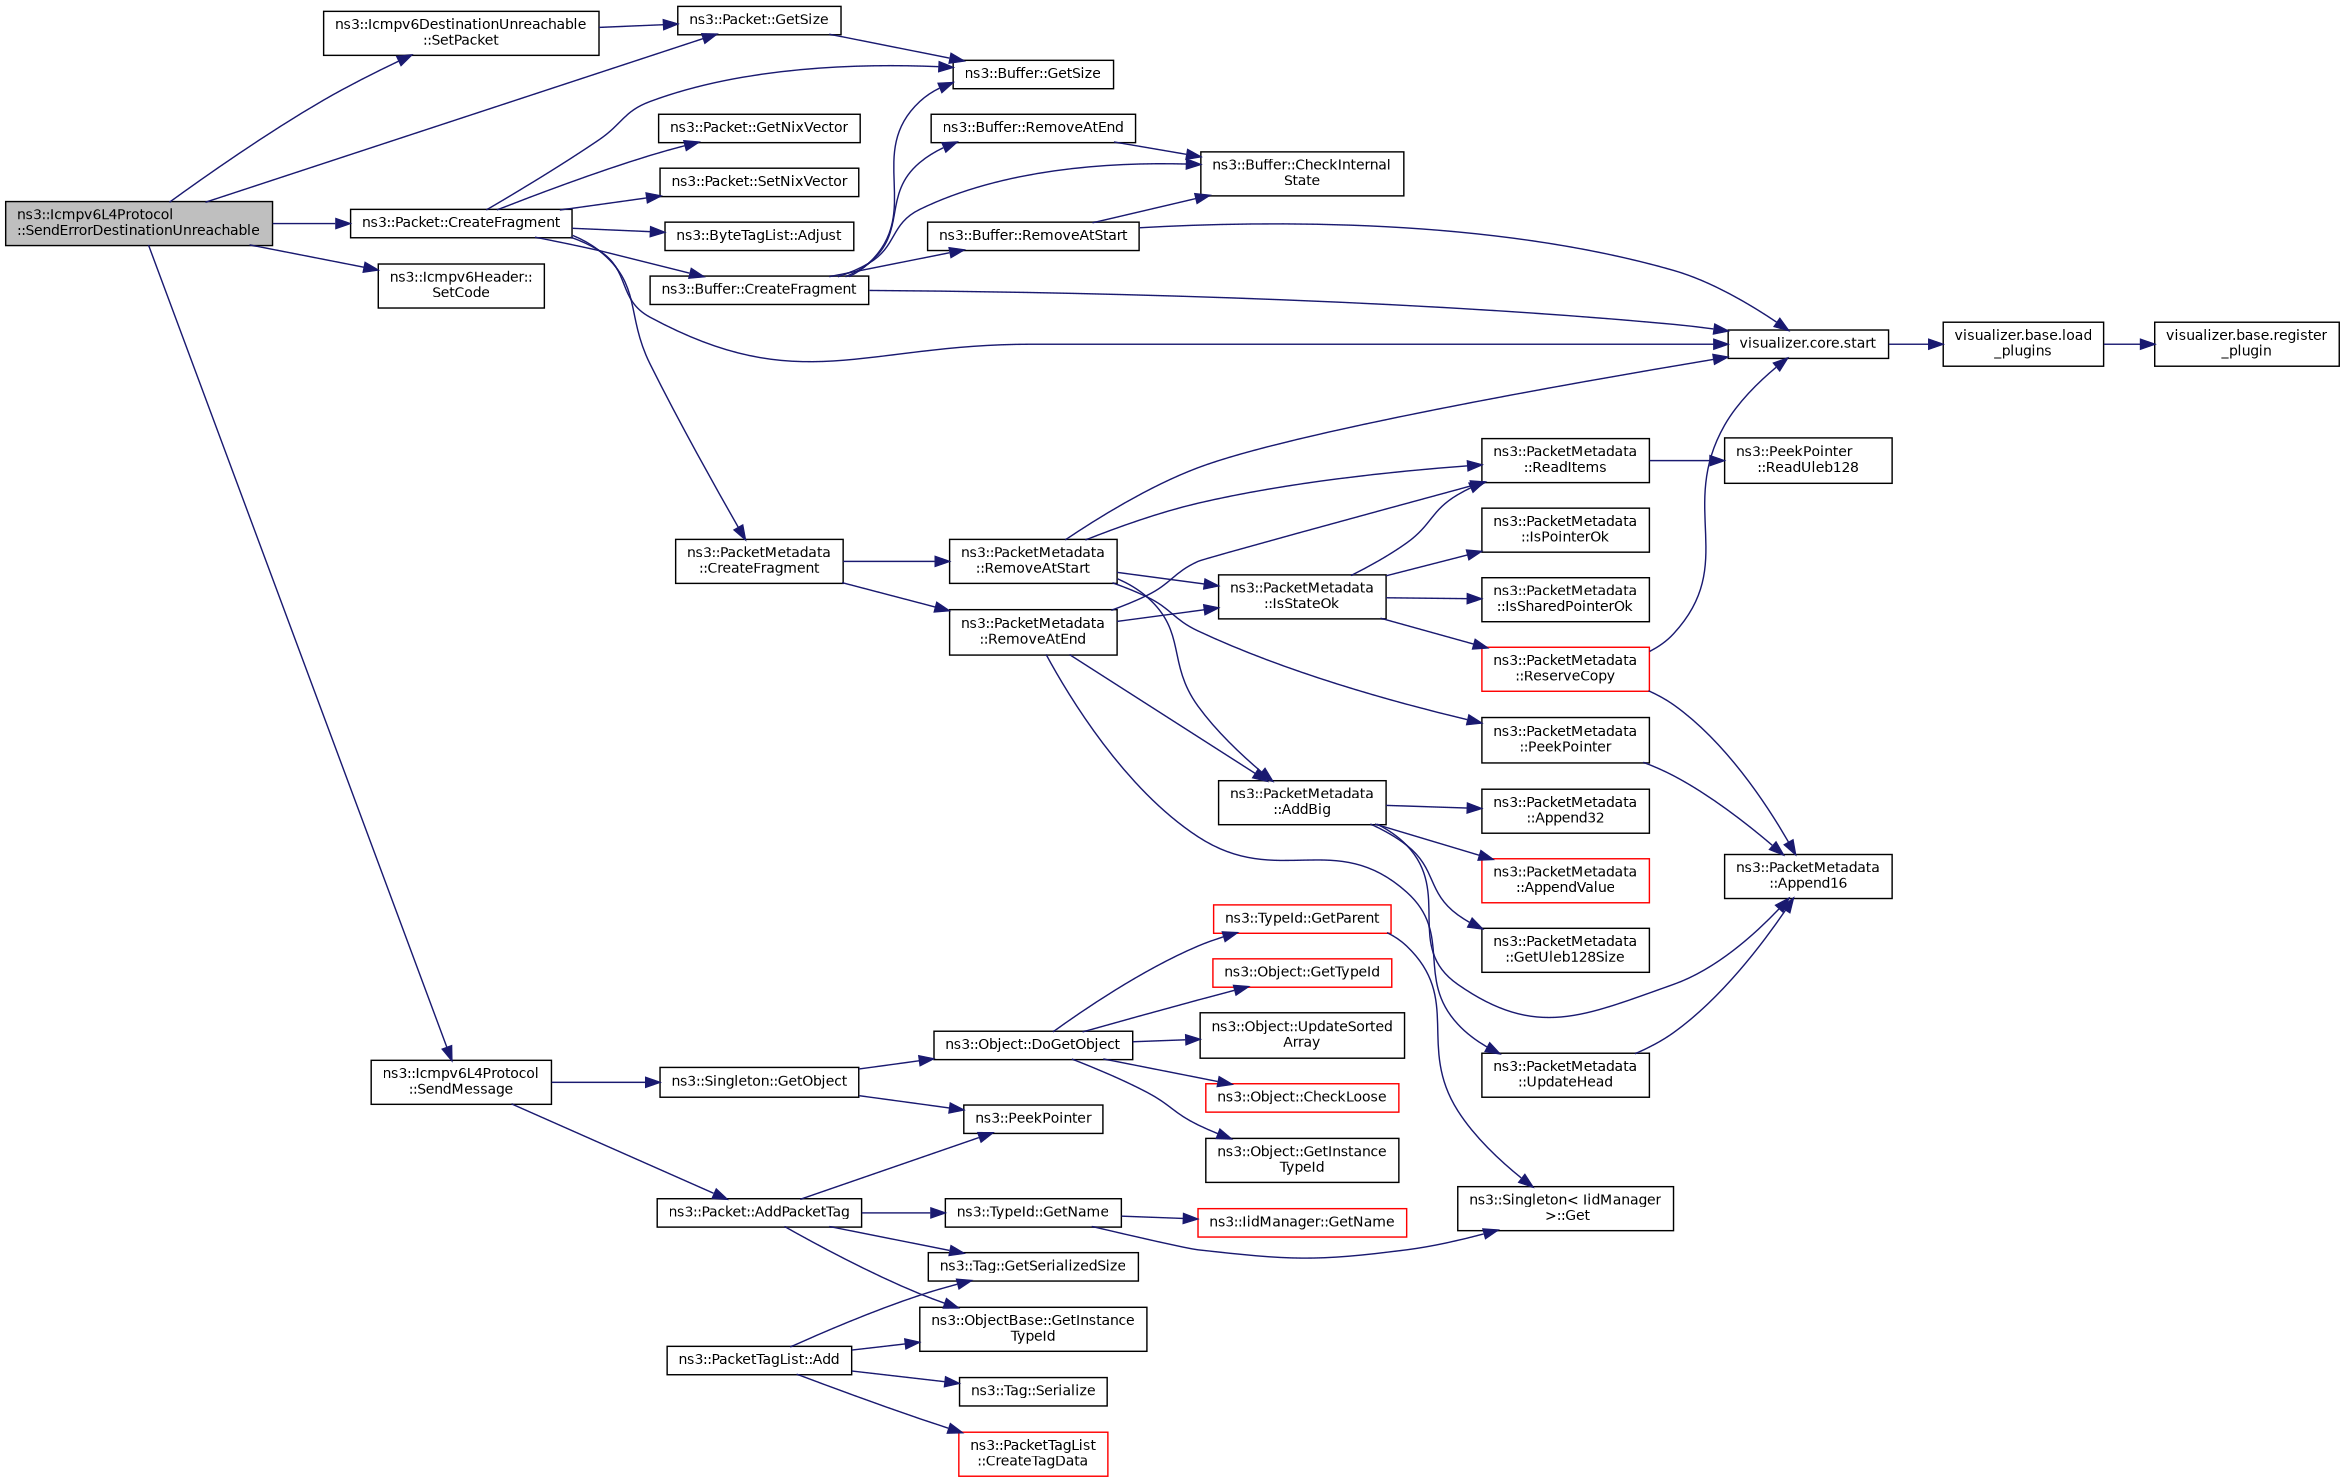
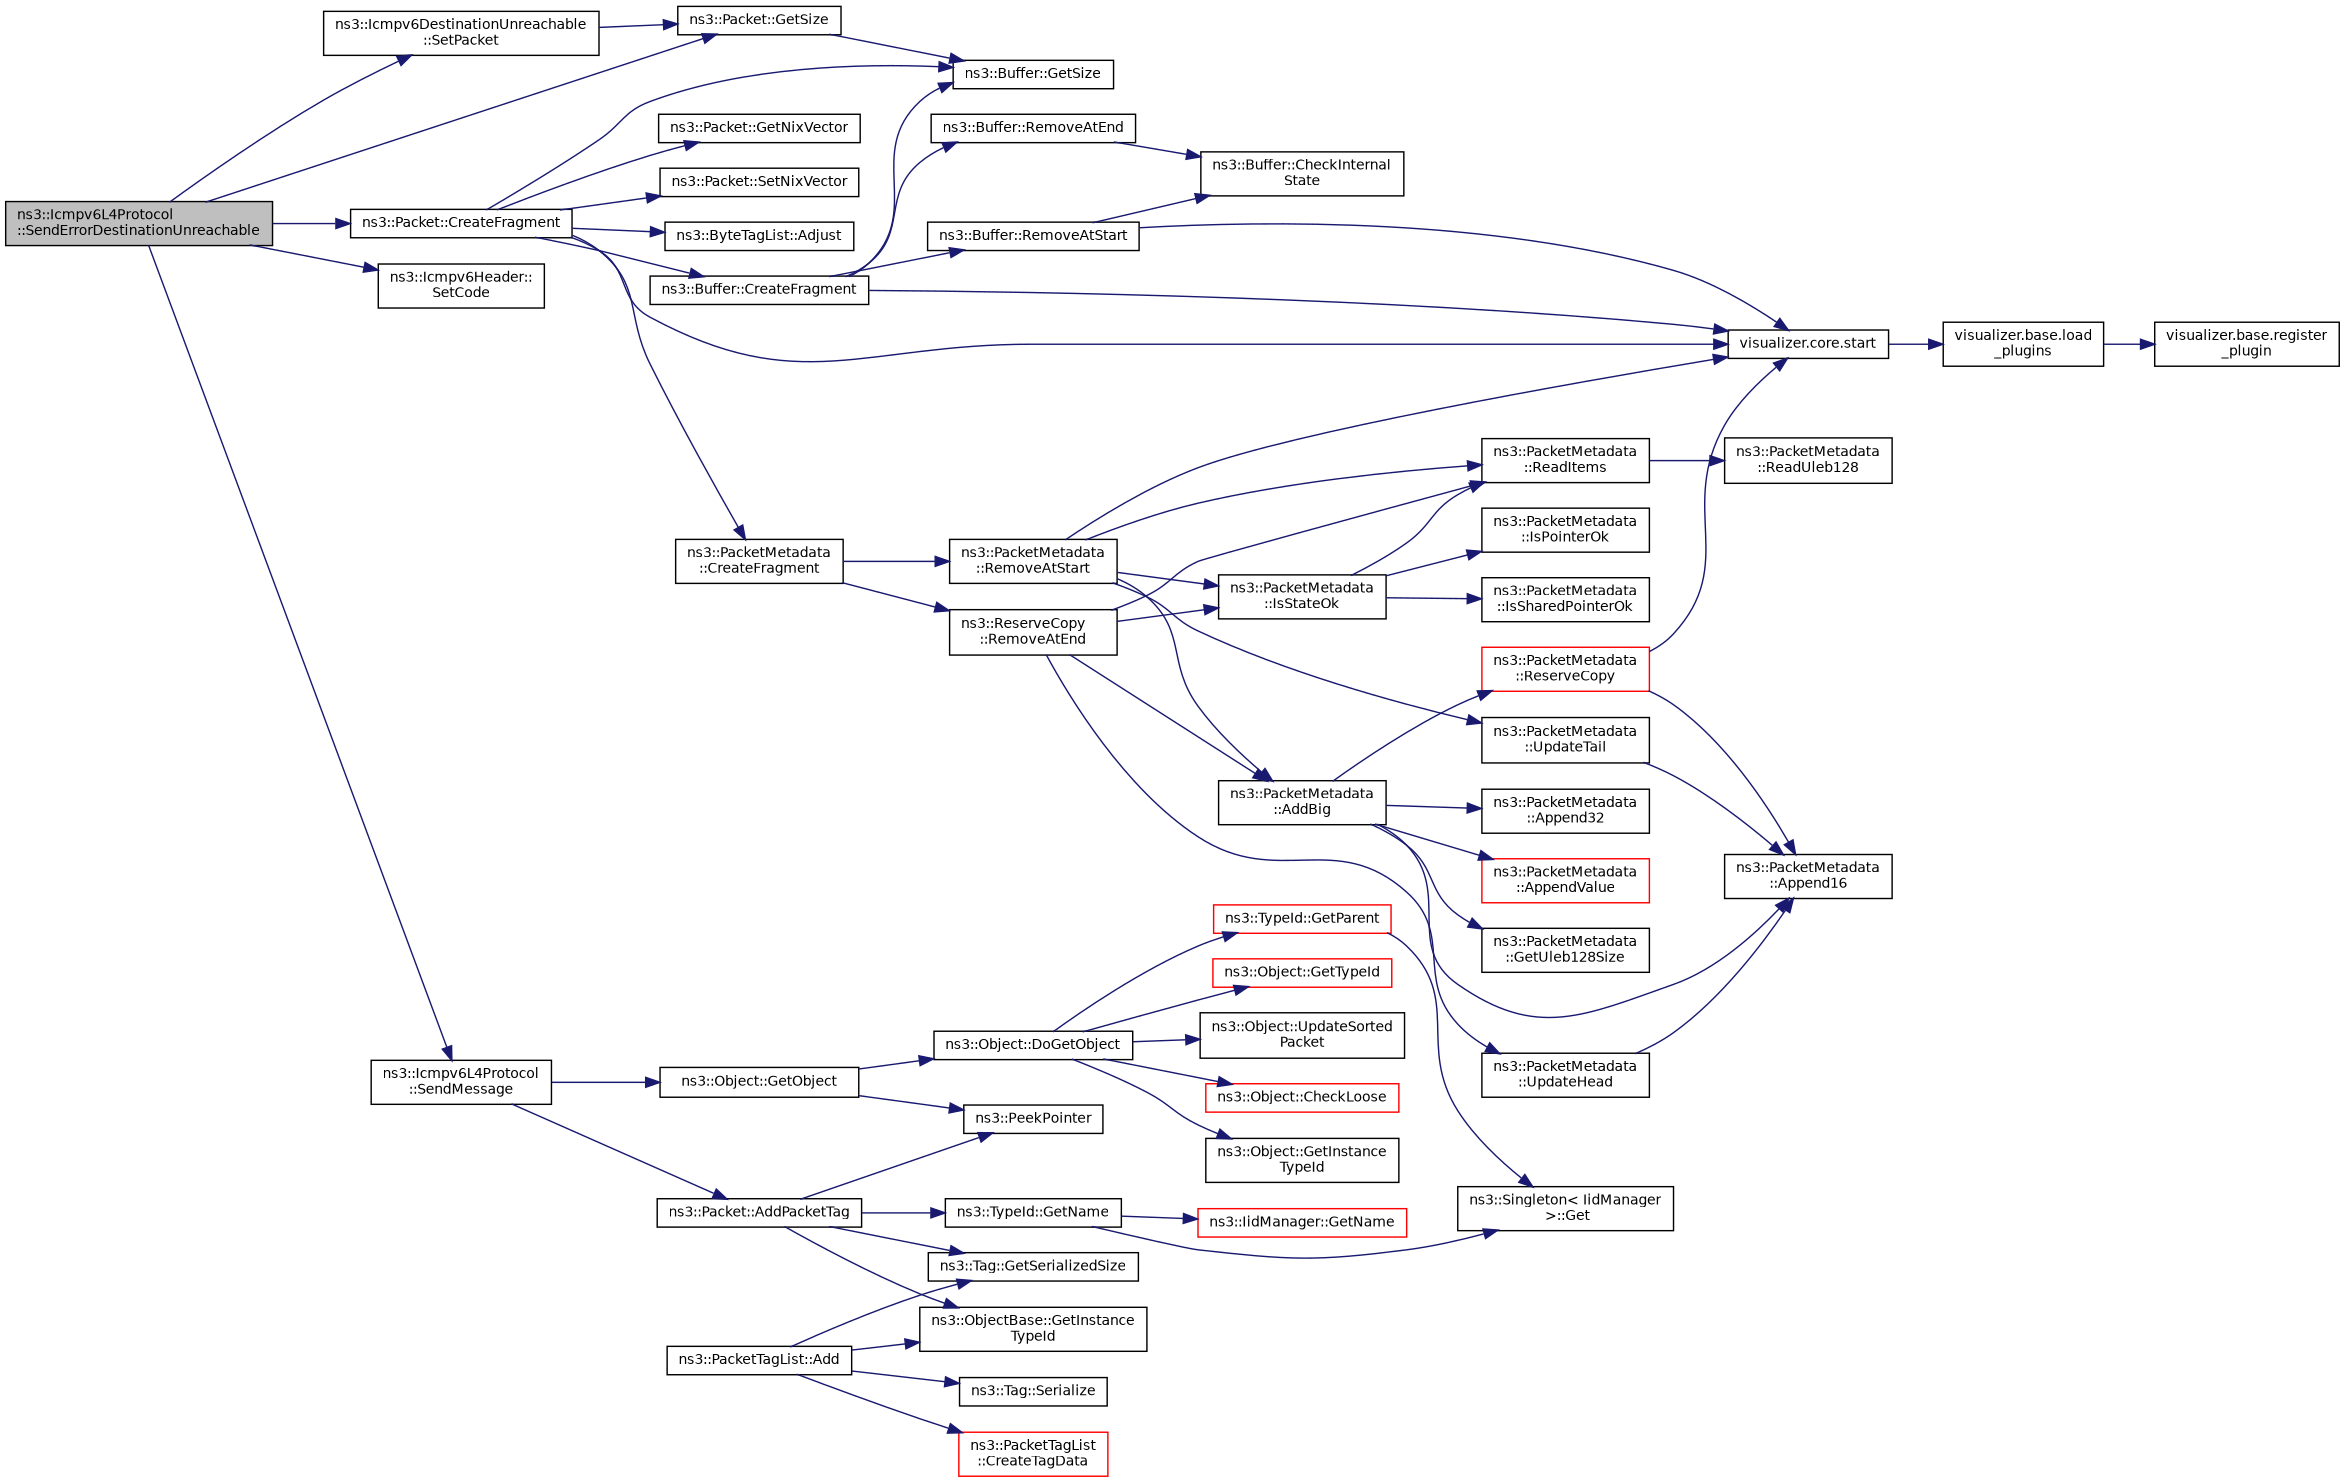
(997, 182) -> none
(1808, 461) -> (1808, 461)
(1427, 631) -> (1403, 735)
(1033, 632) -> (1033, 632)
(1566, 740) -> (1566, 740)
(1302, 1035) -> (1302, 1035)
(759, 1082) -> (759, 1082)
